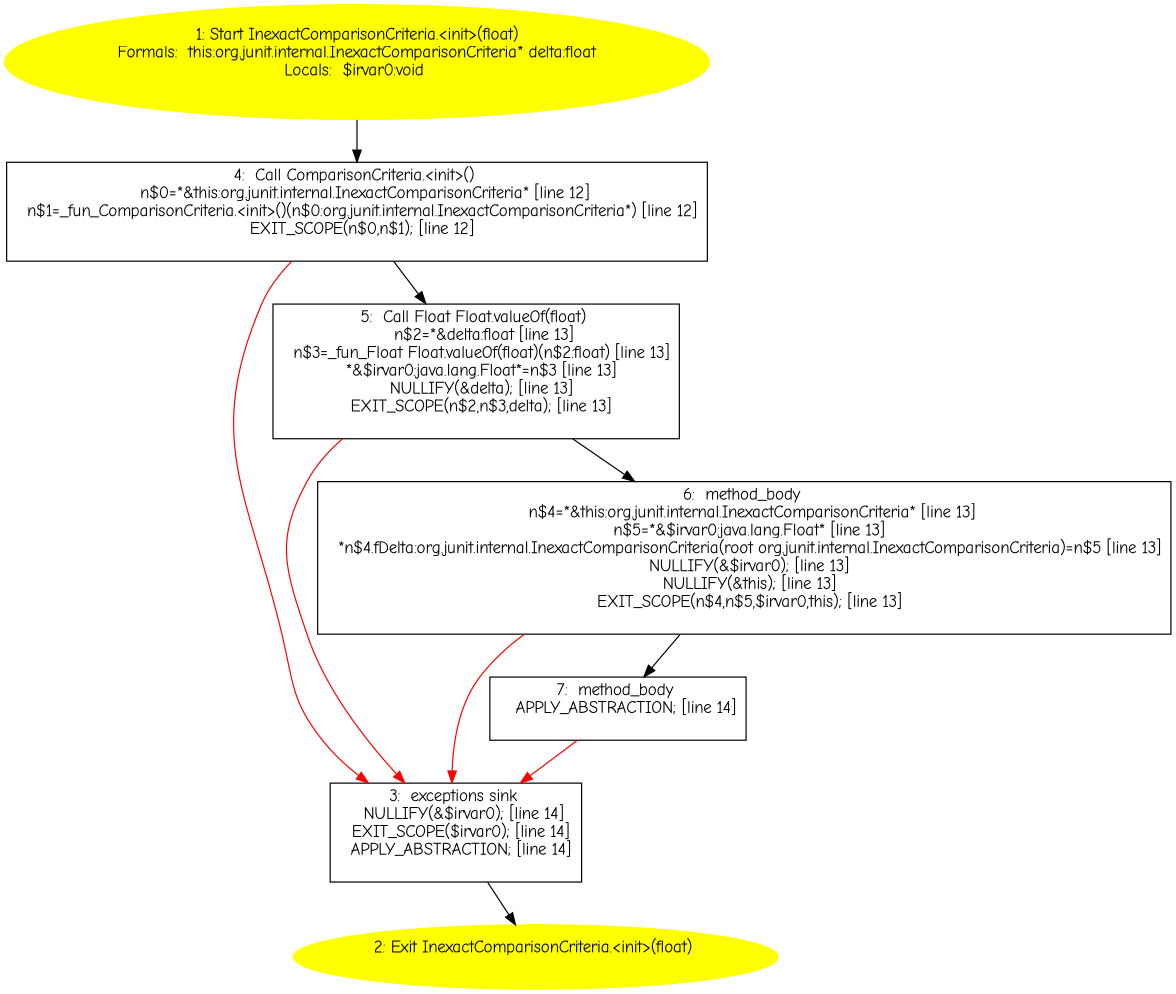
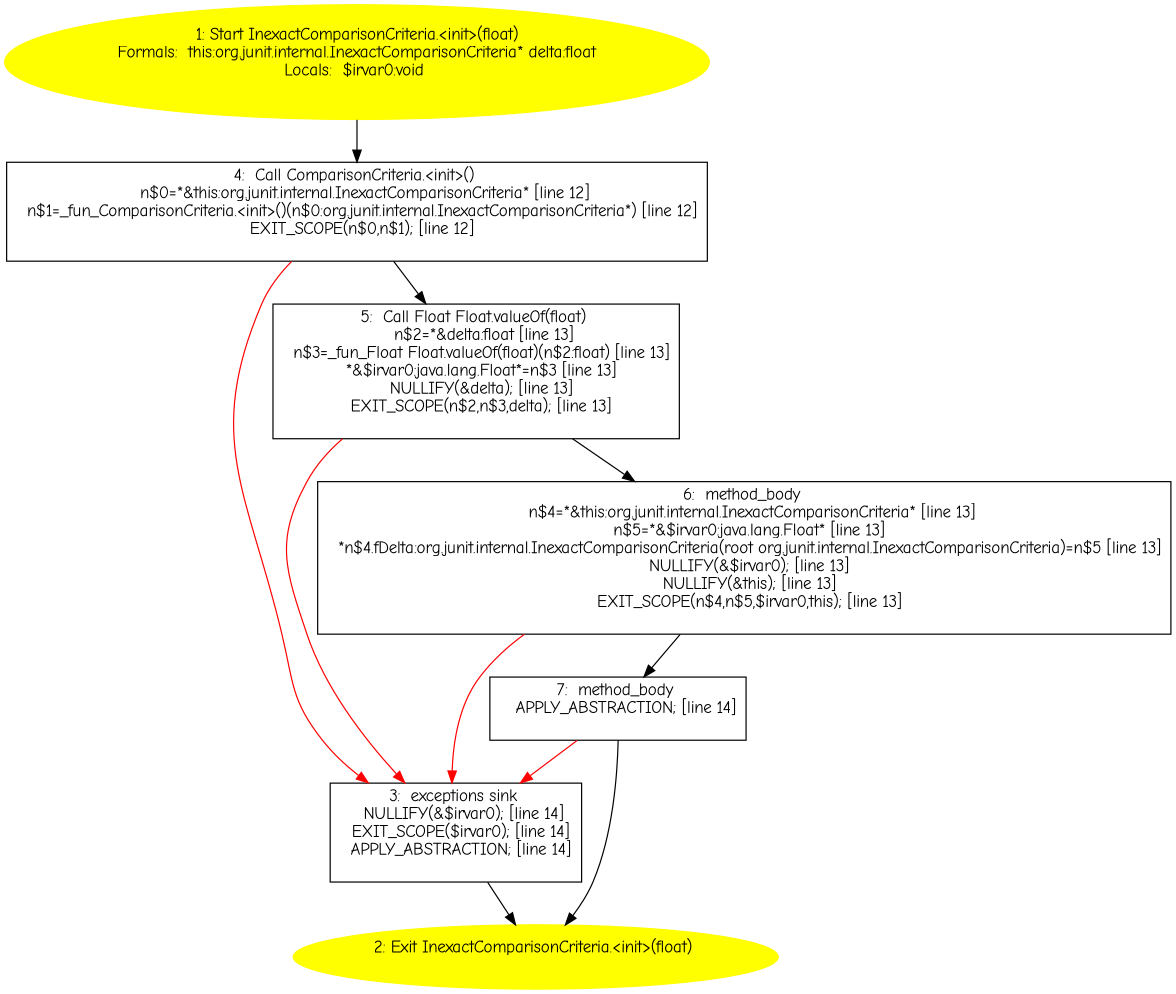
none -> (608, 832)
